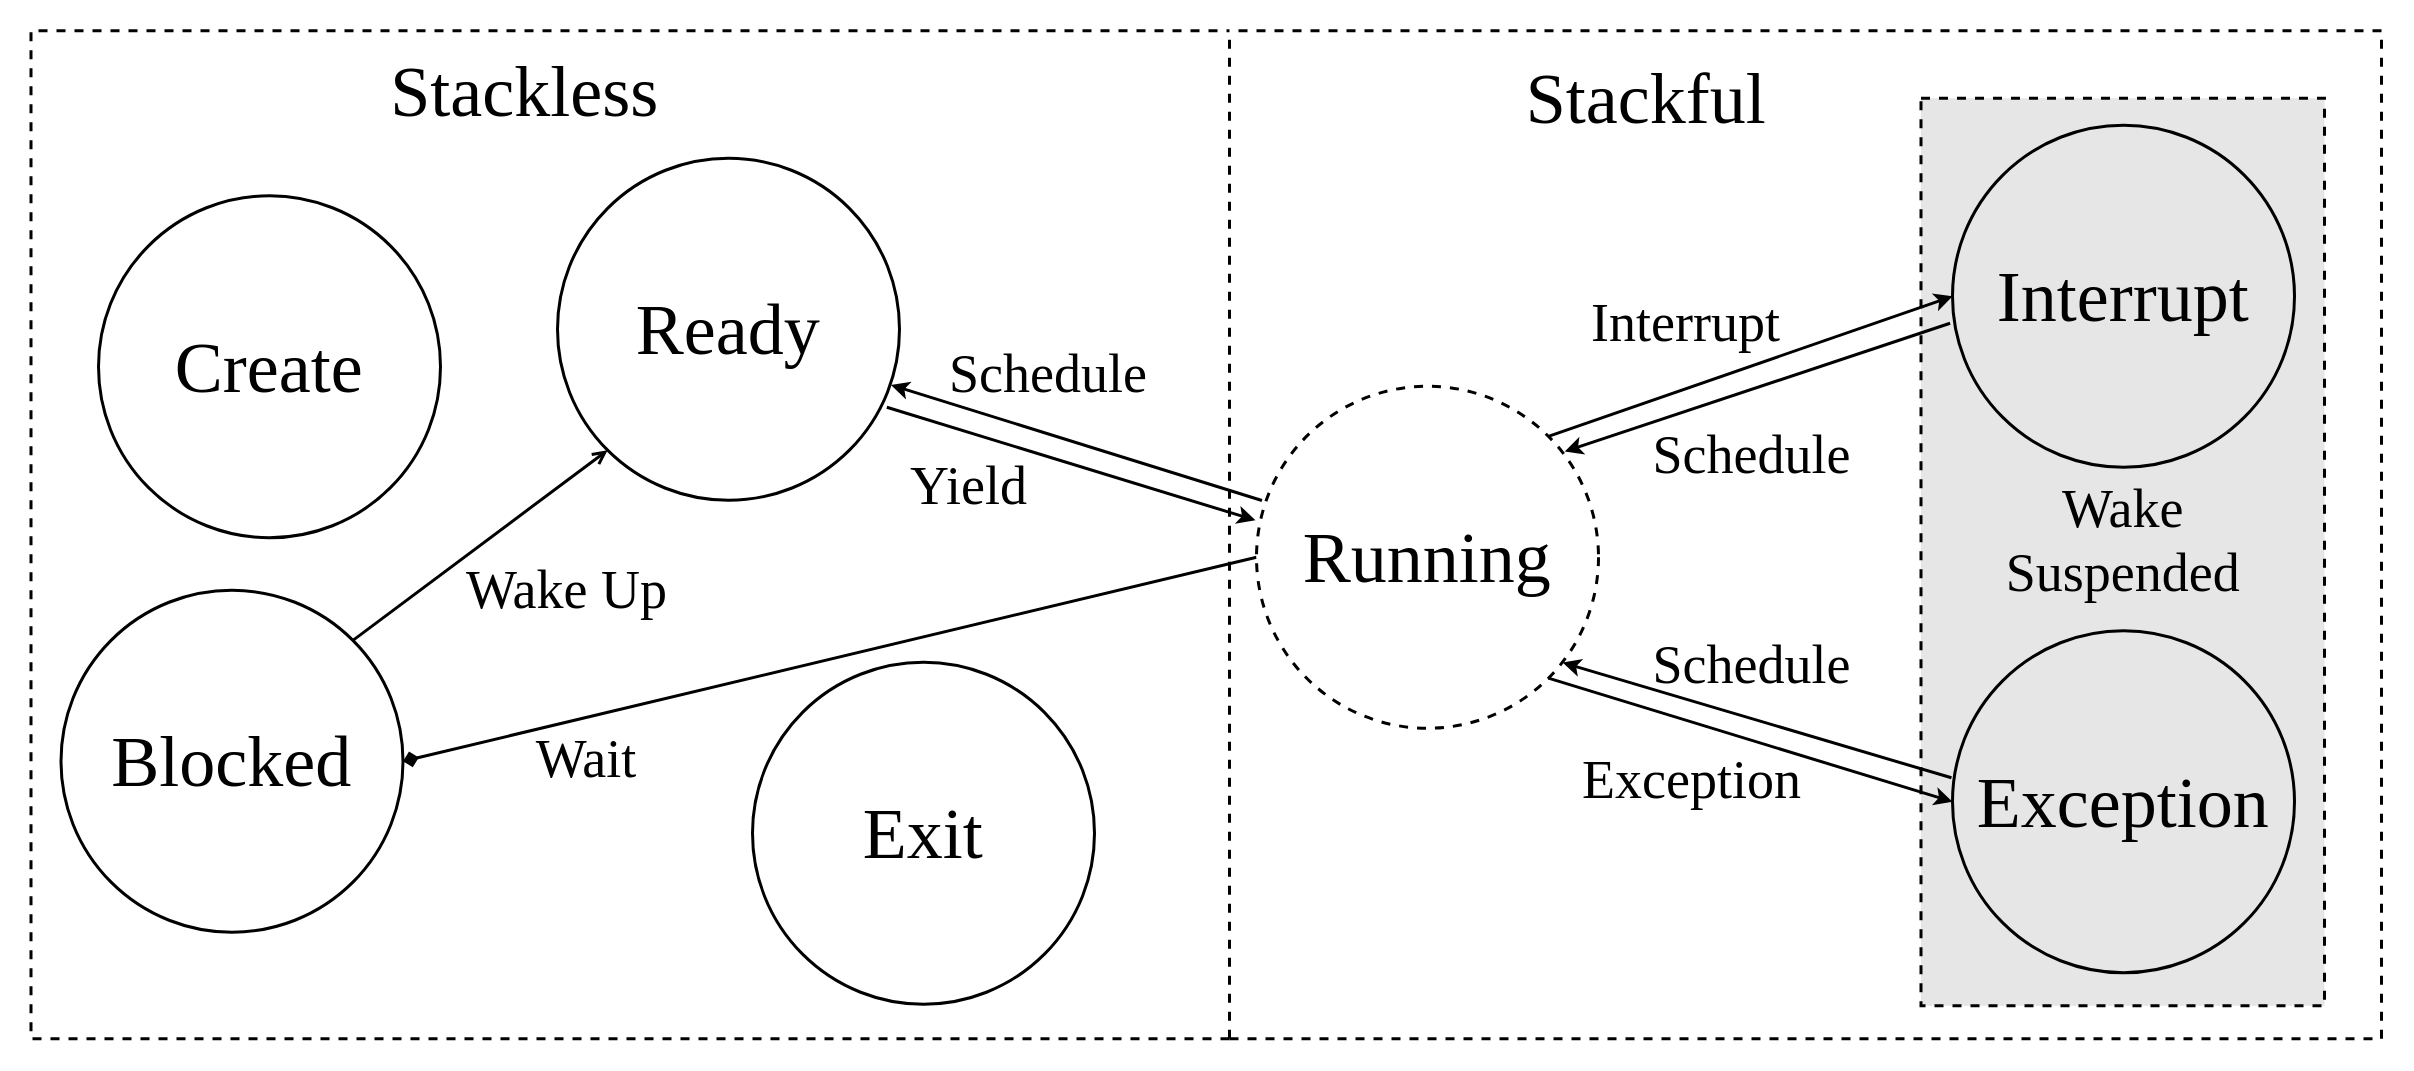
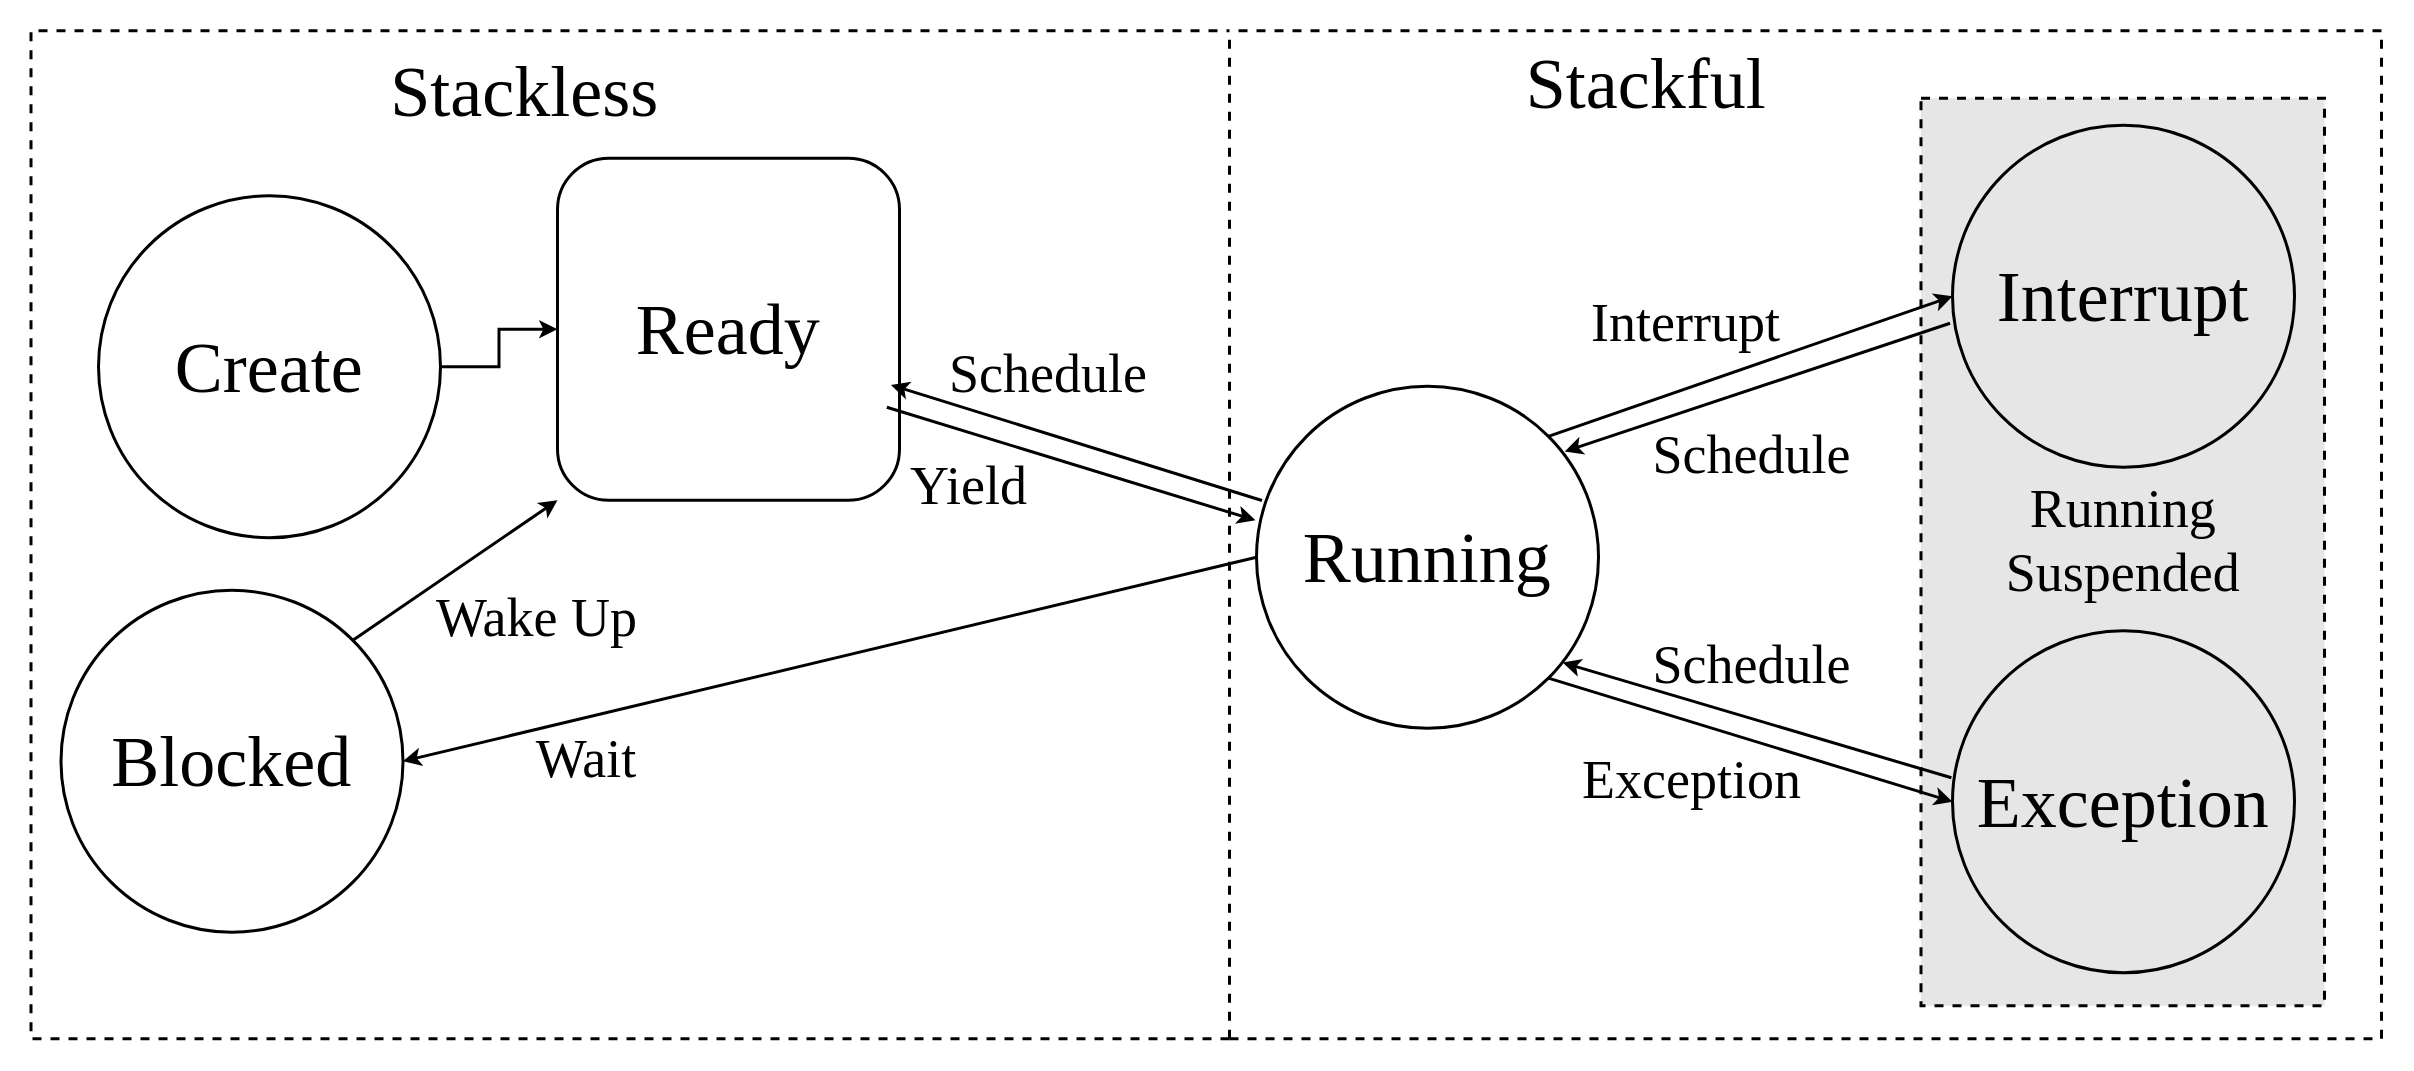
(1658, 99) -> (1658, 84)
(728, 329) -> (728, 329)
none -> (499, 355)
(2123, 543) -> (2123, 543)
(481, 545) -> (454, 571)
(1427, 557) -> (1427, 557)
(417, 758) -> (417, 758)
(923, 833) -> none
